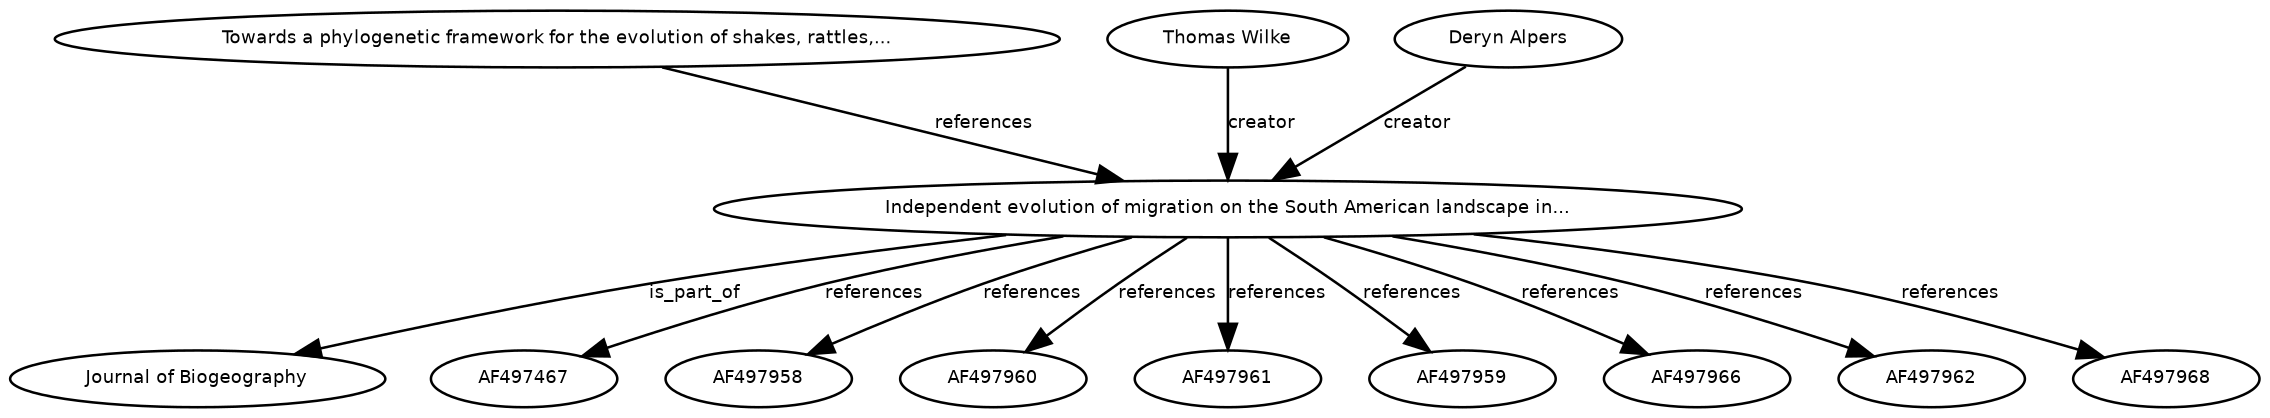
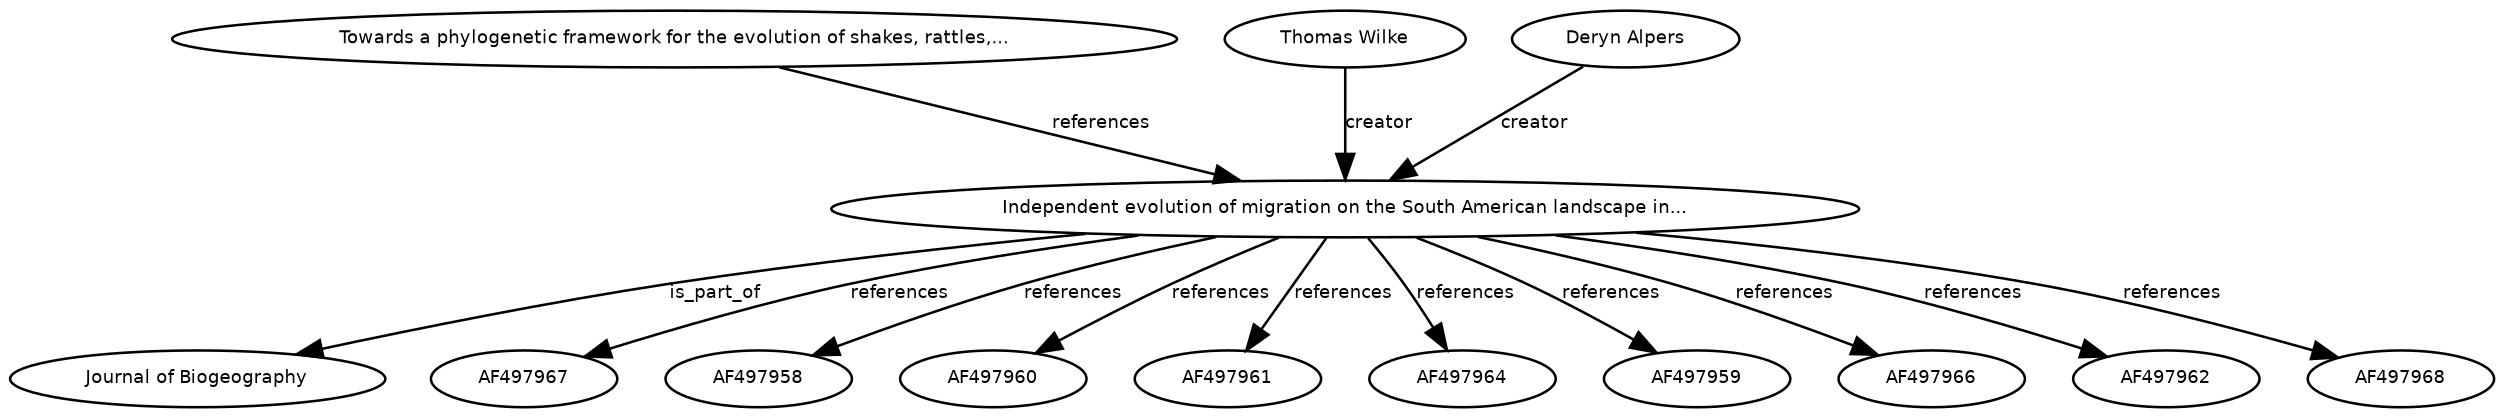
(524, 379) -> (524, 379)
none -> (1463, 379)
